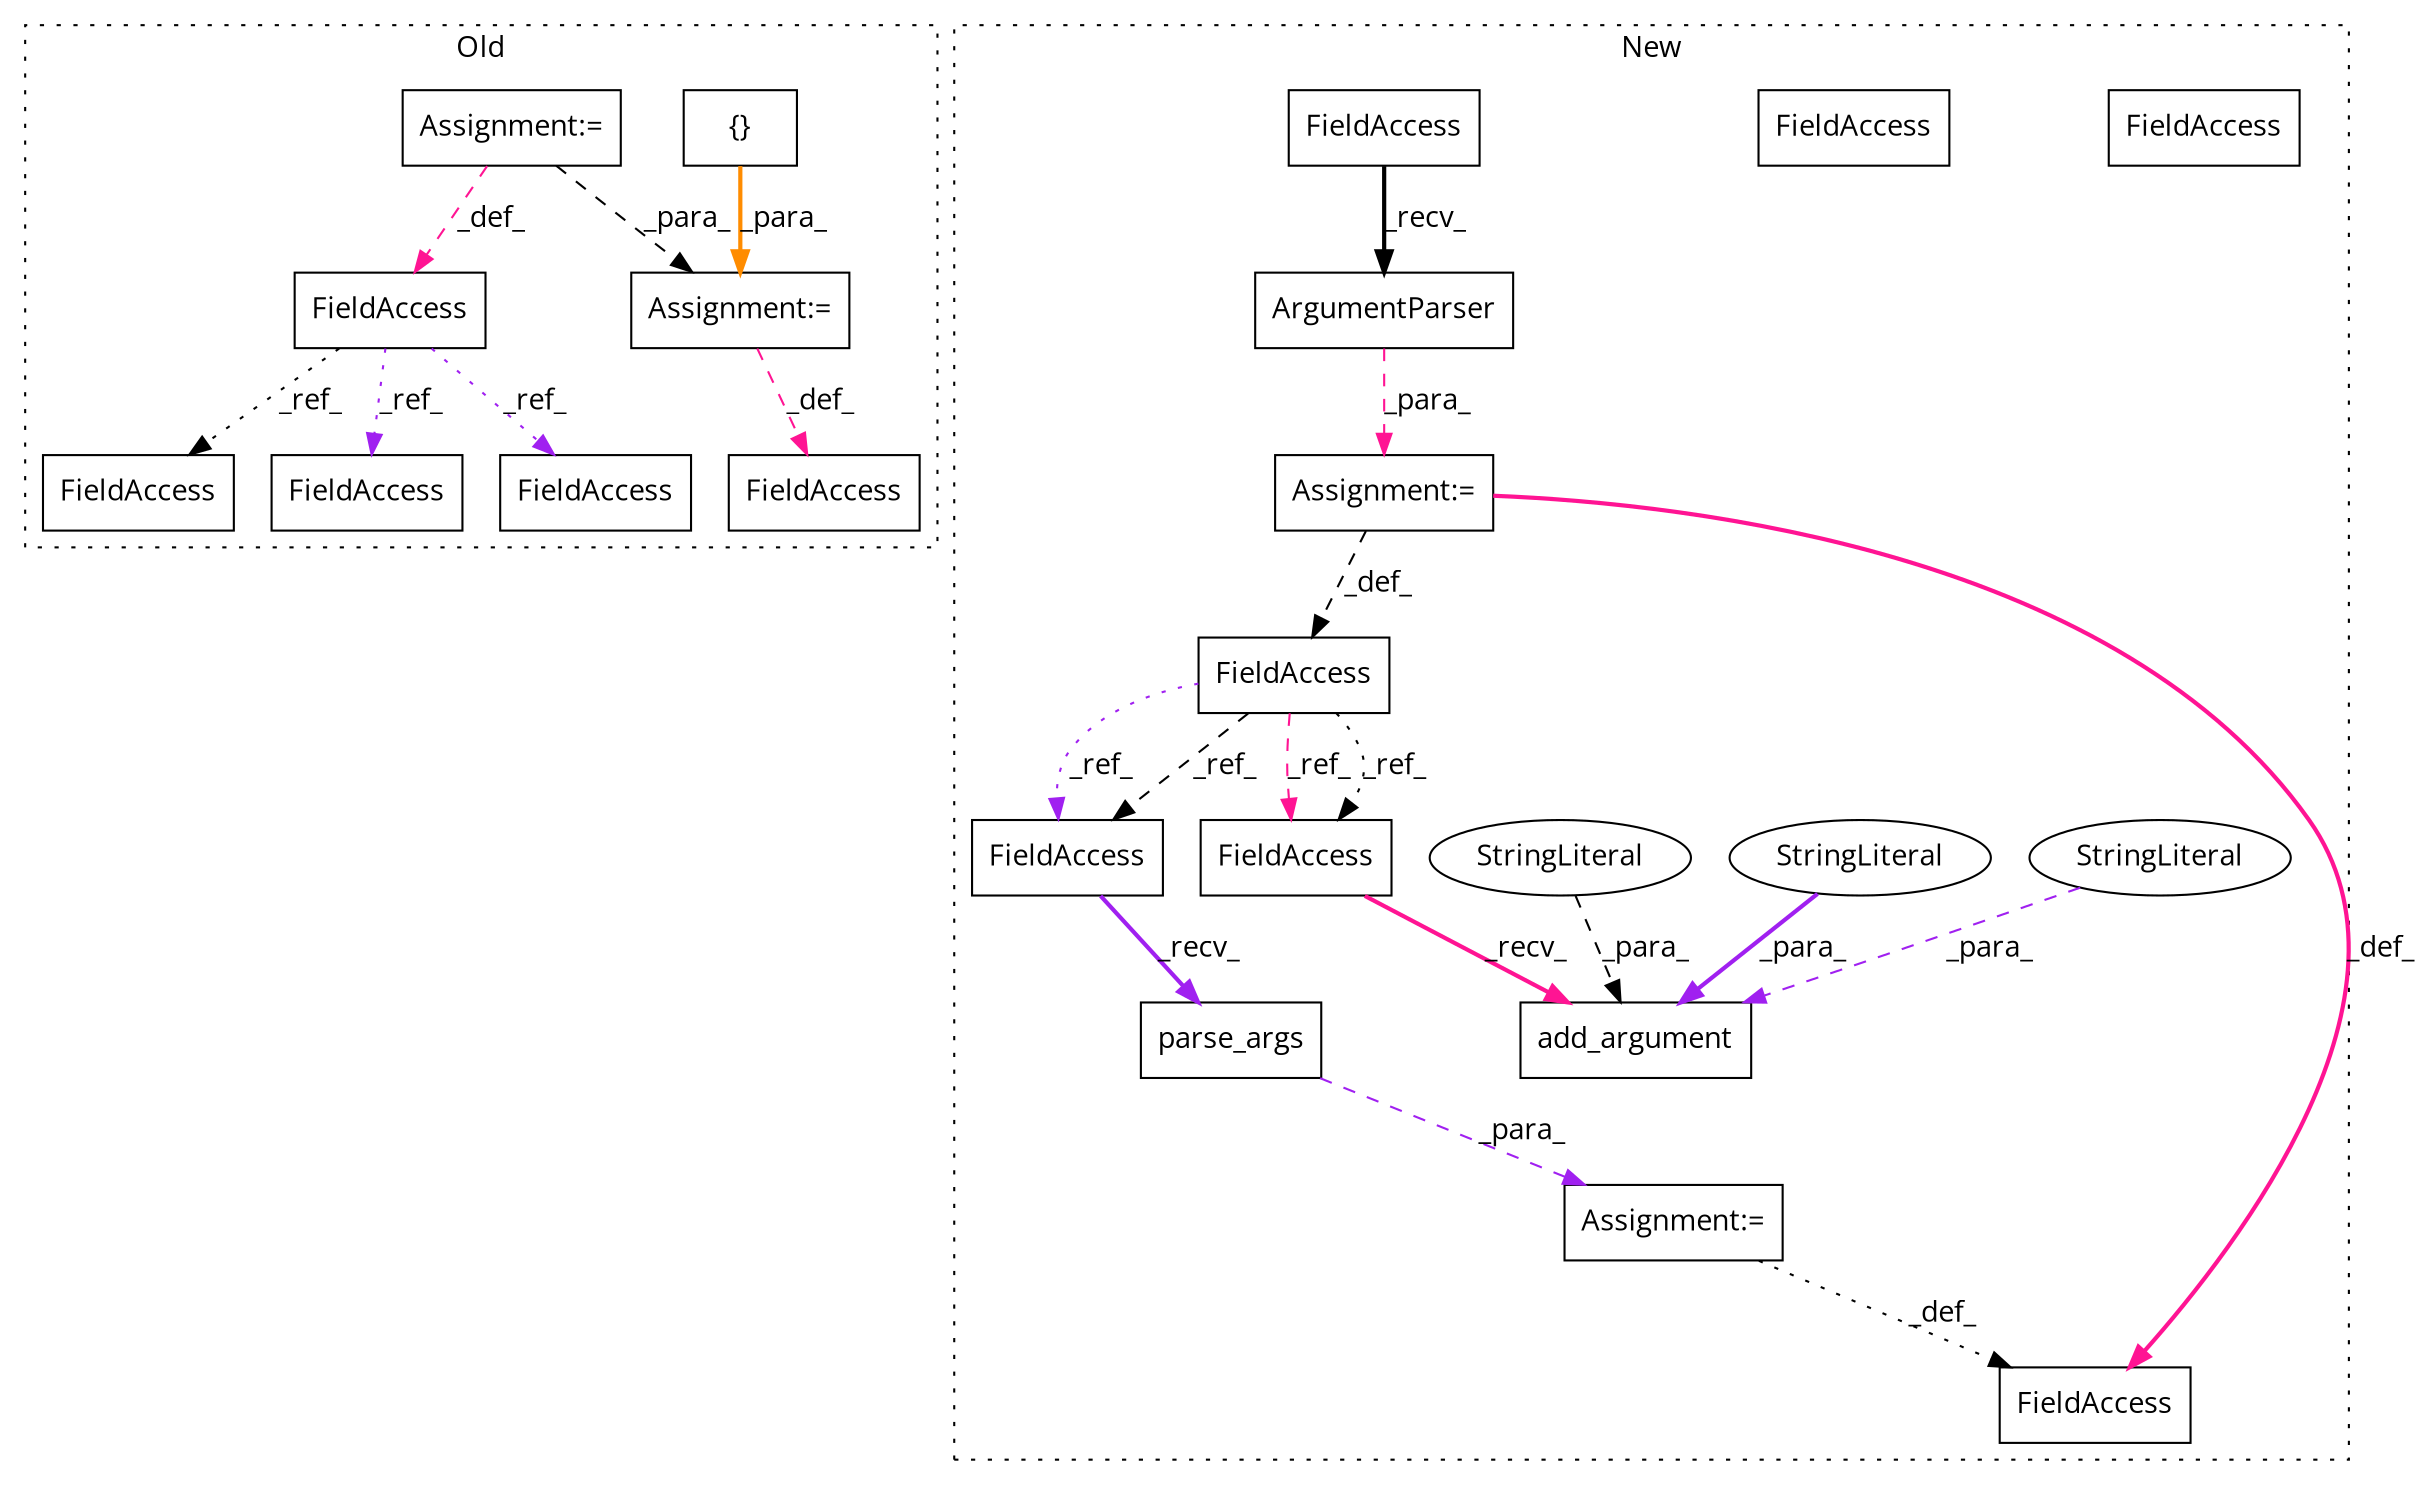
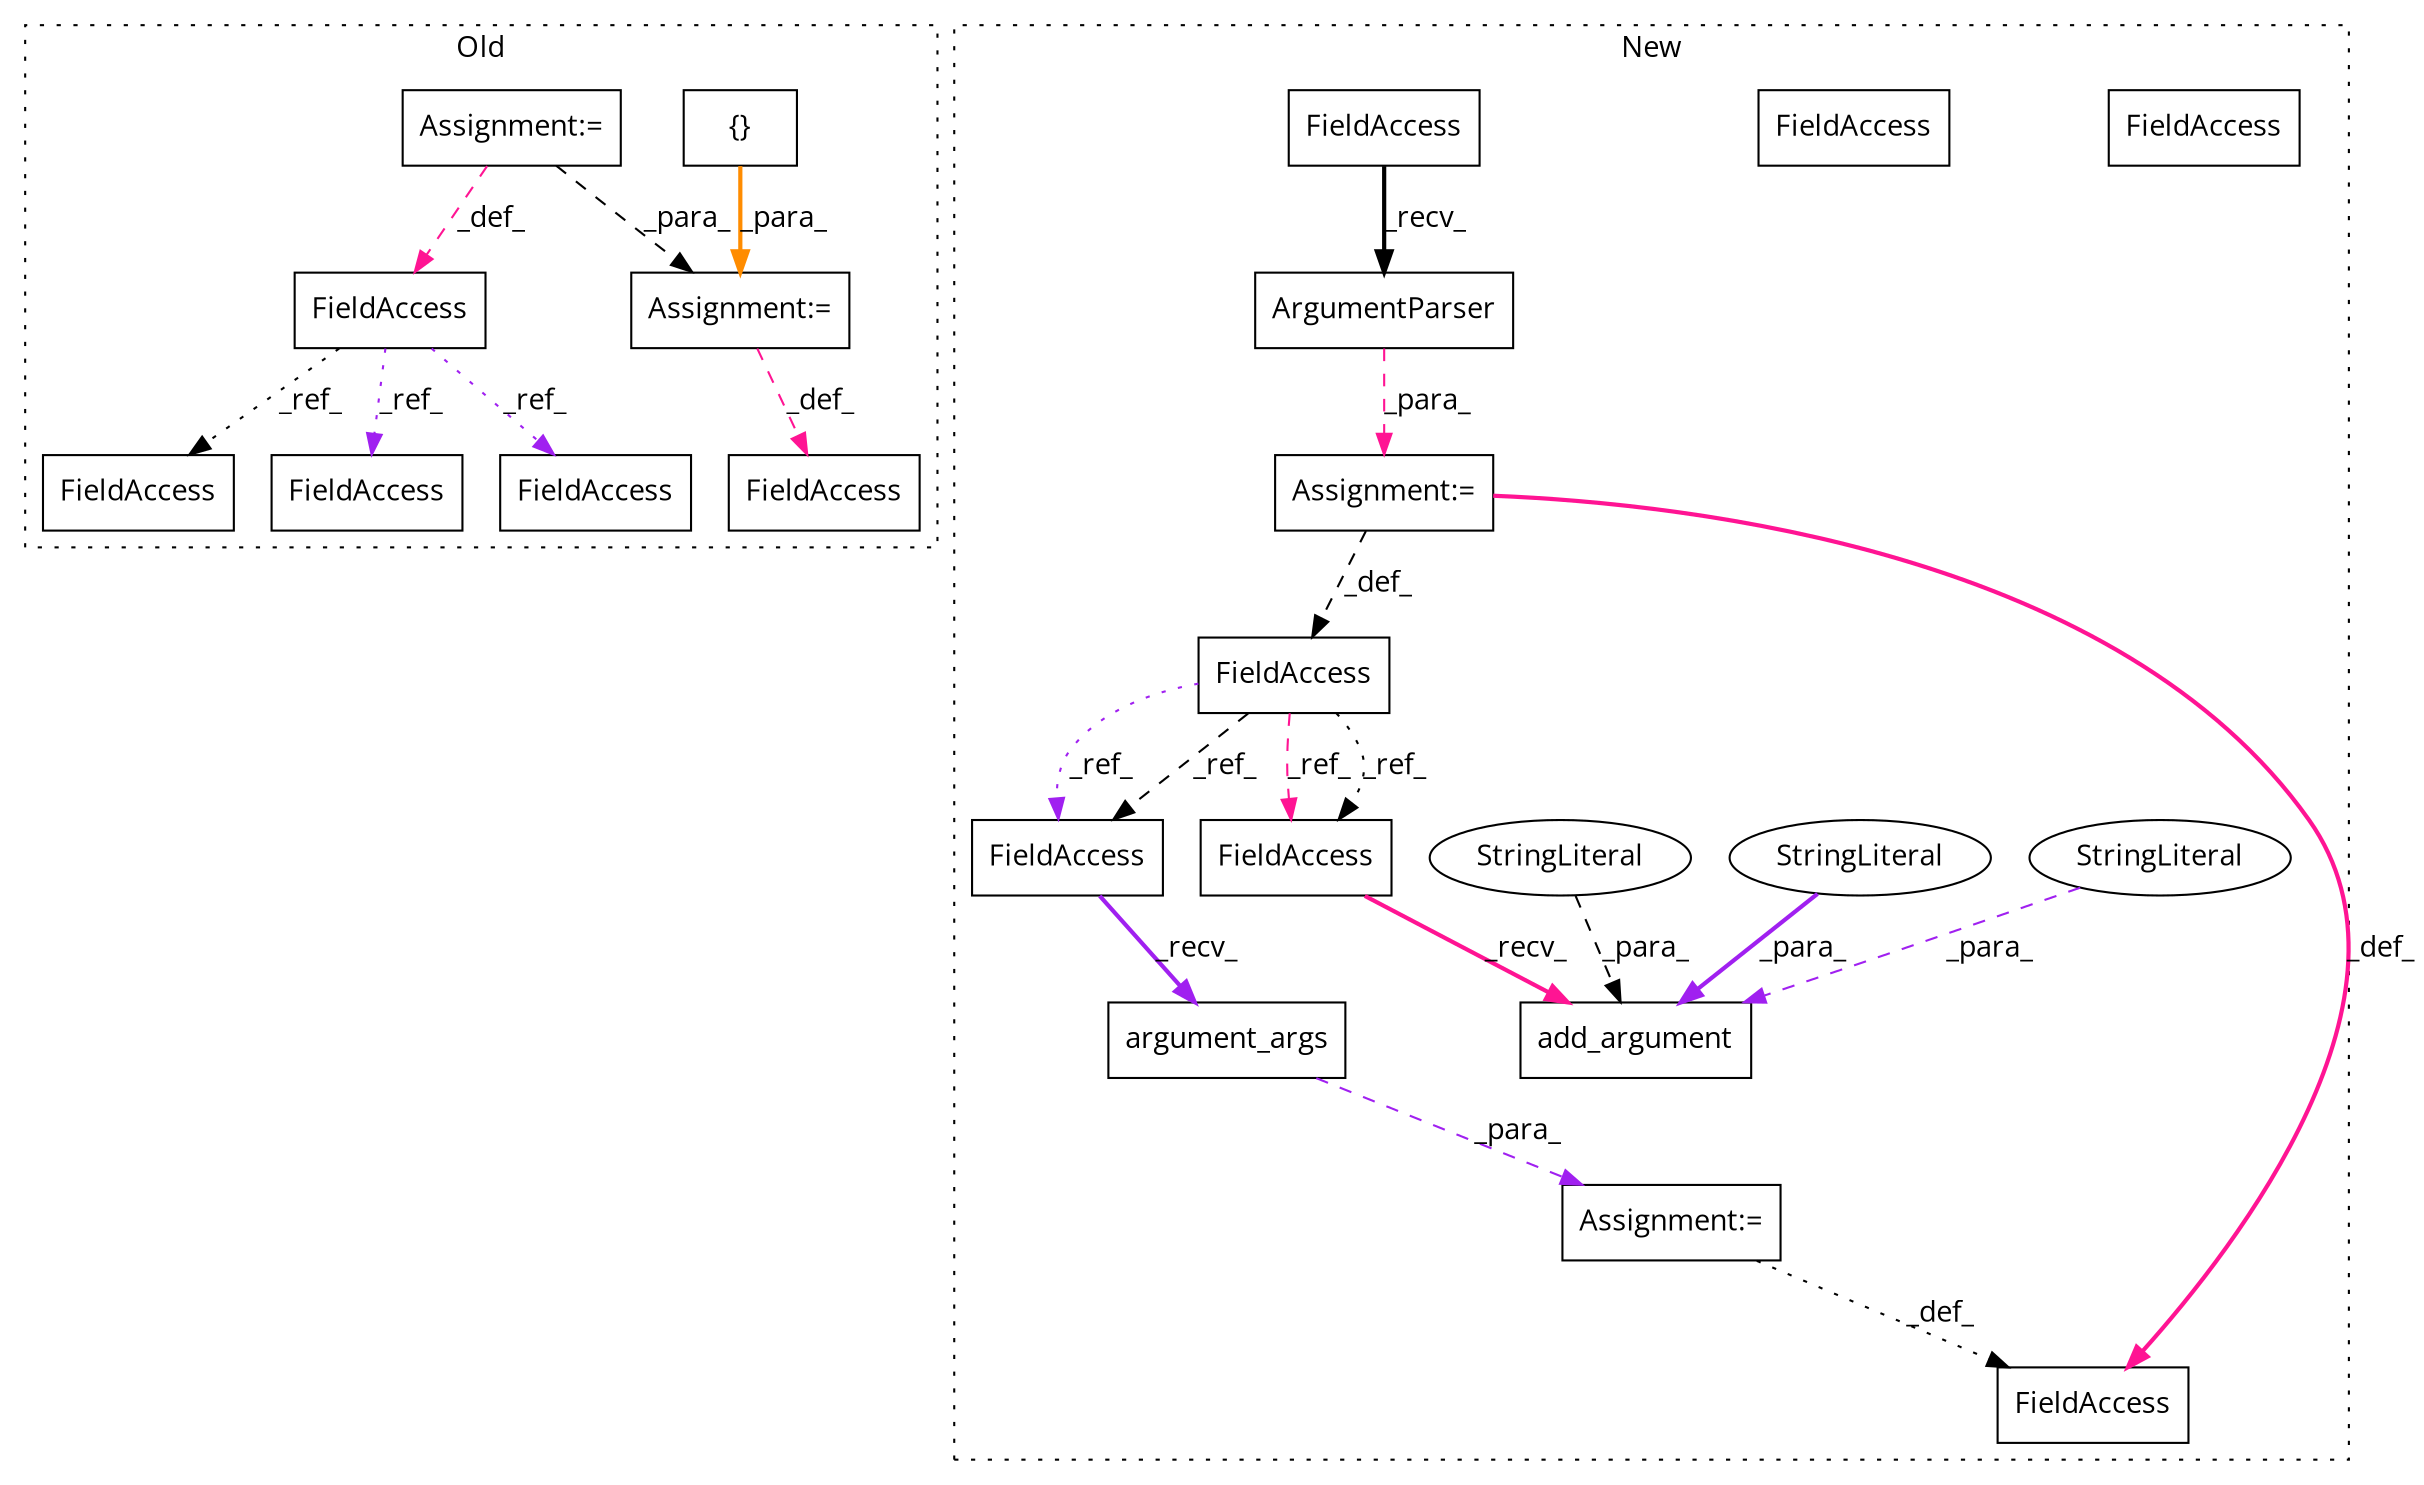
(1231, 1040) -> (1227, 1040)
